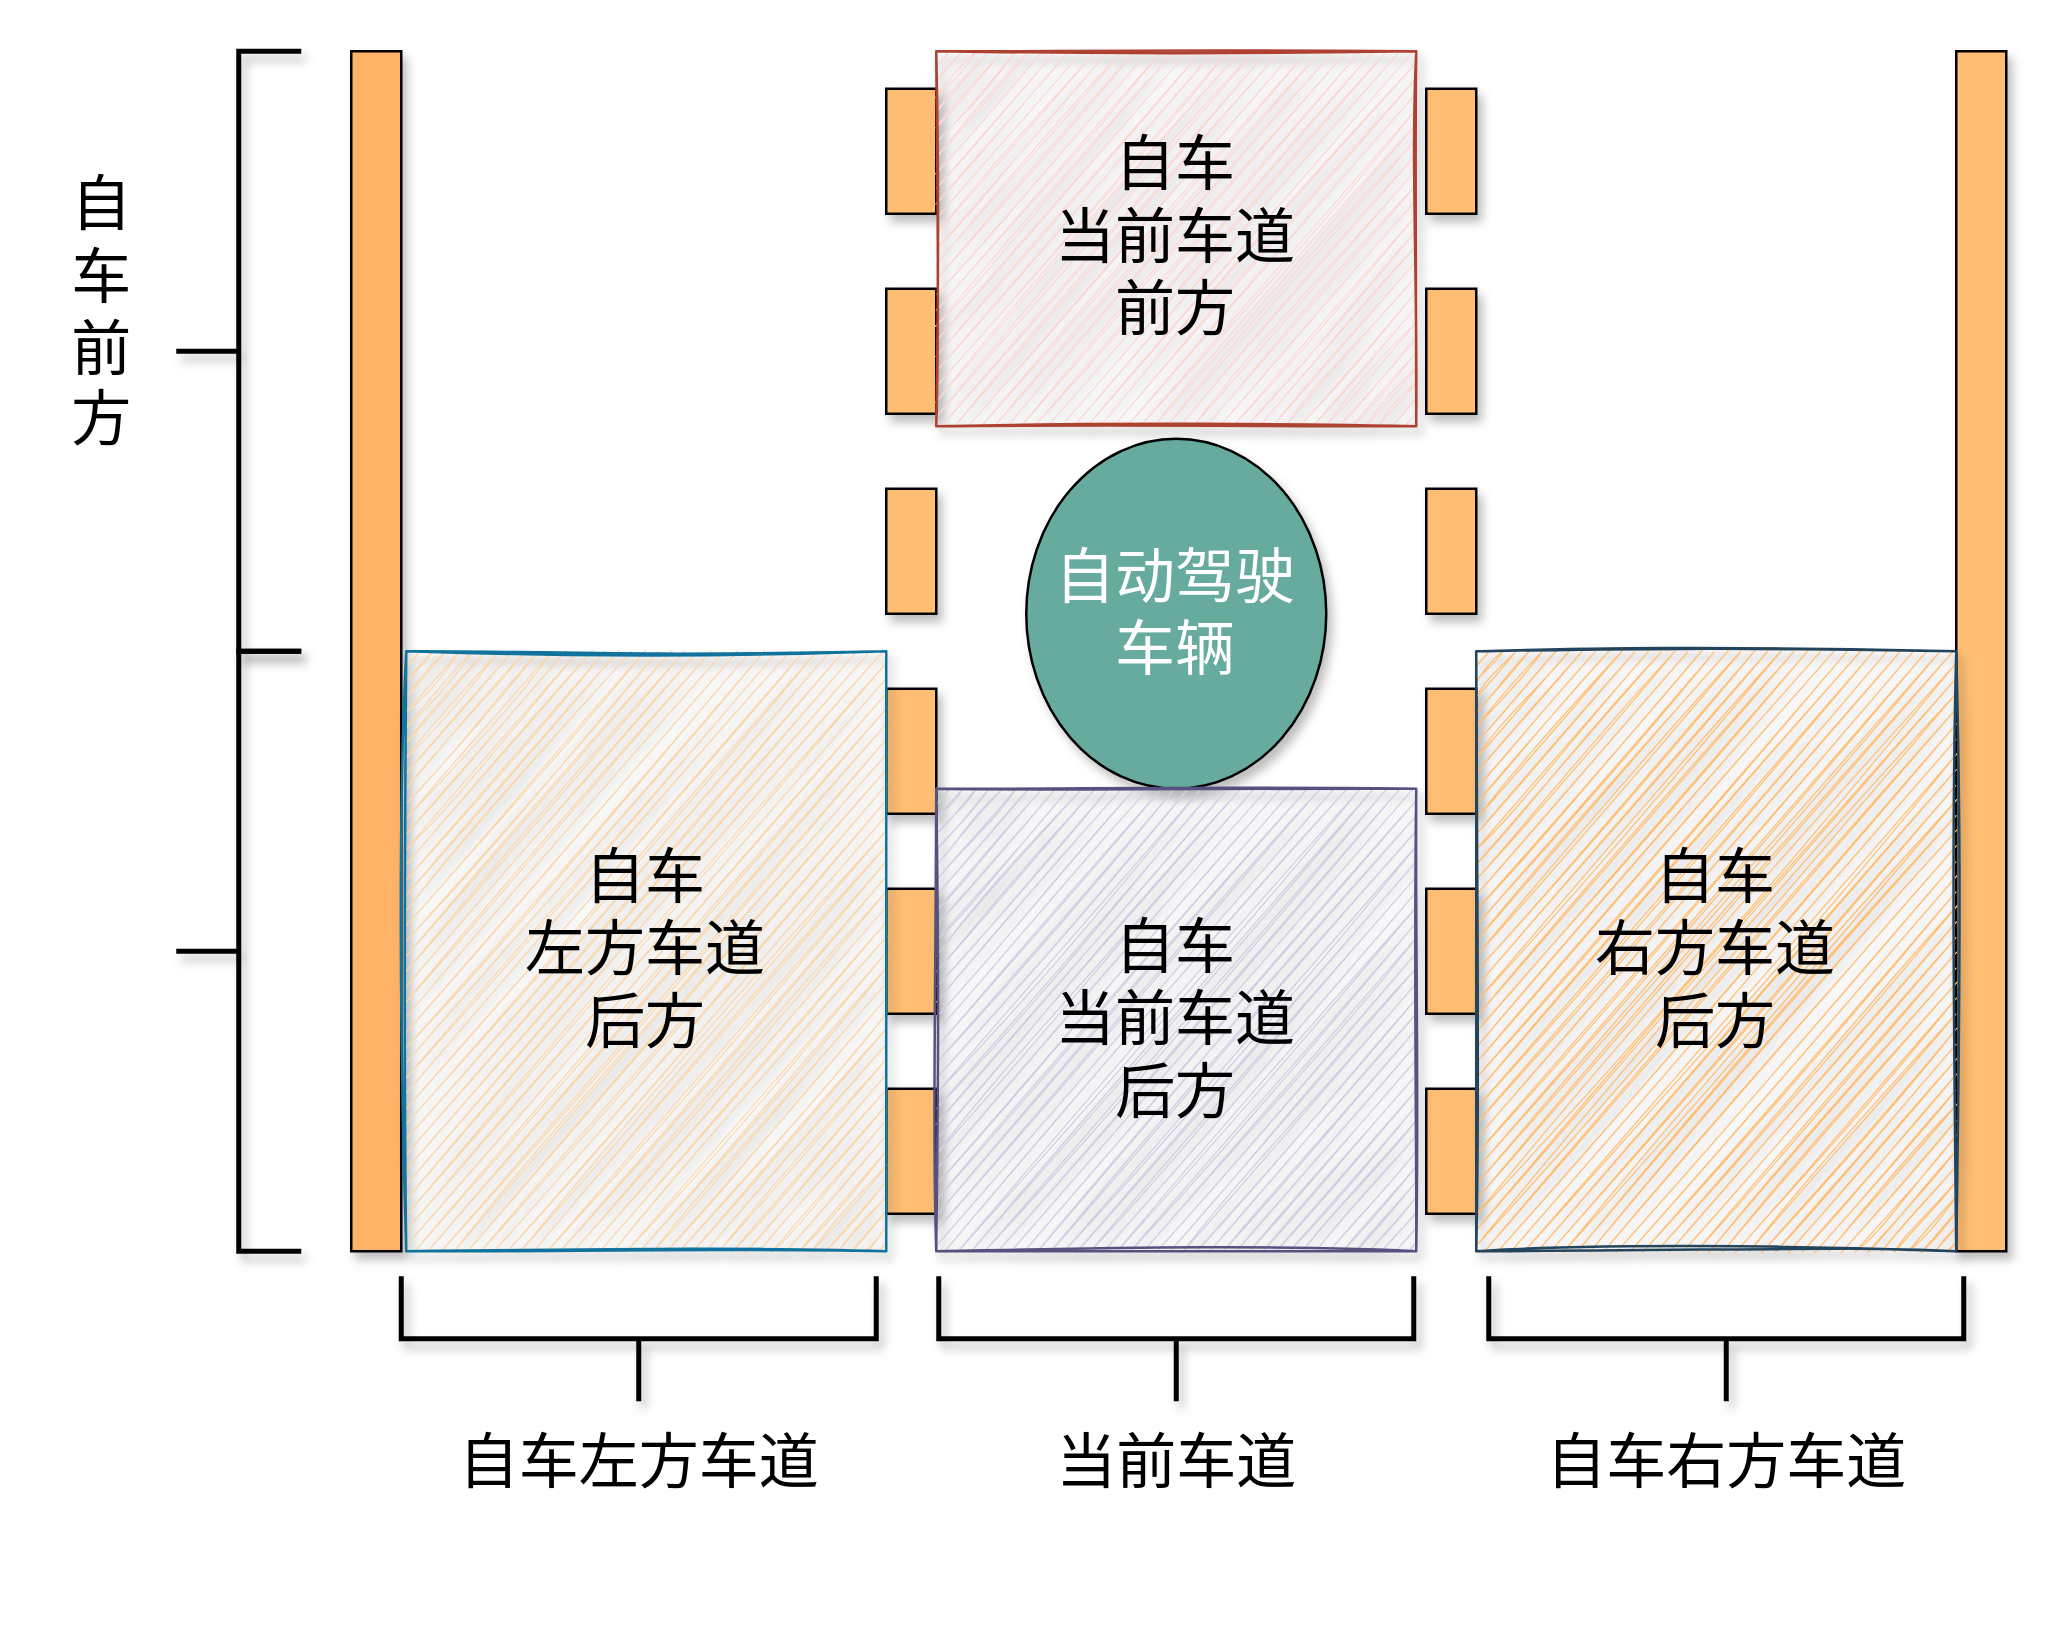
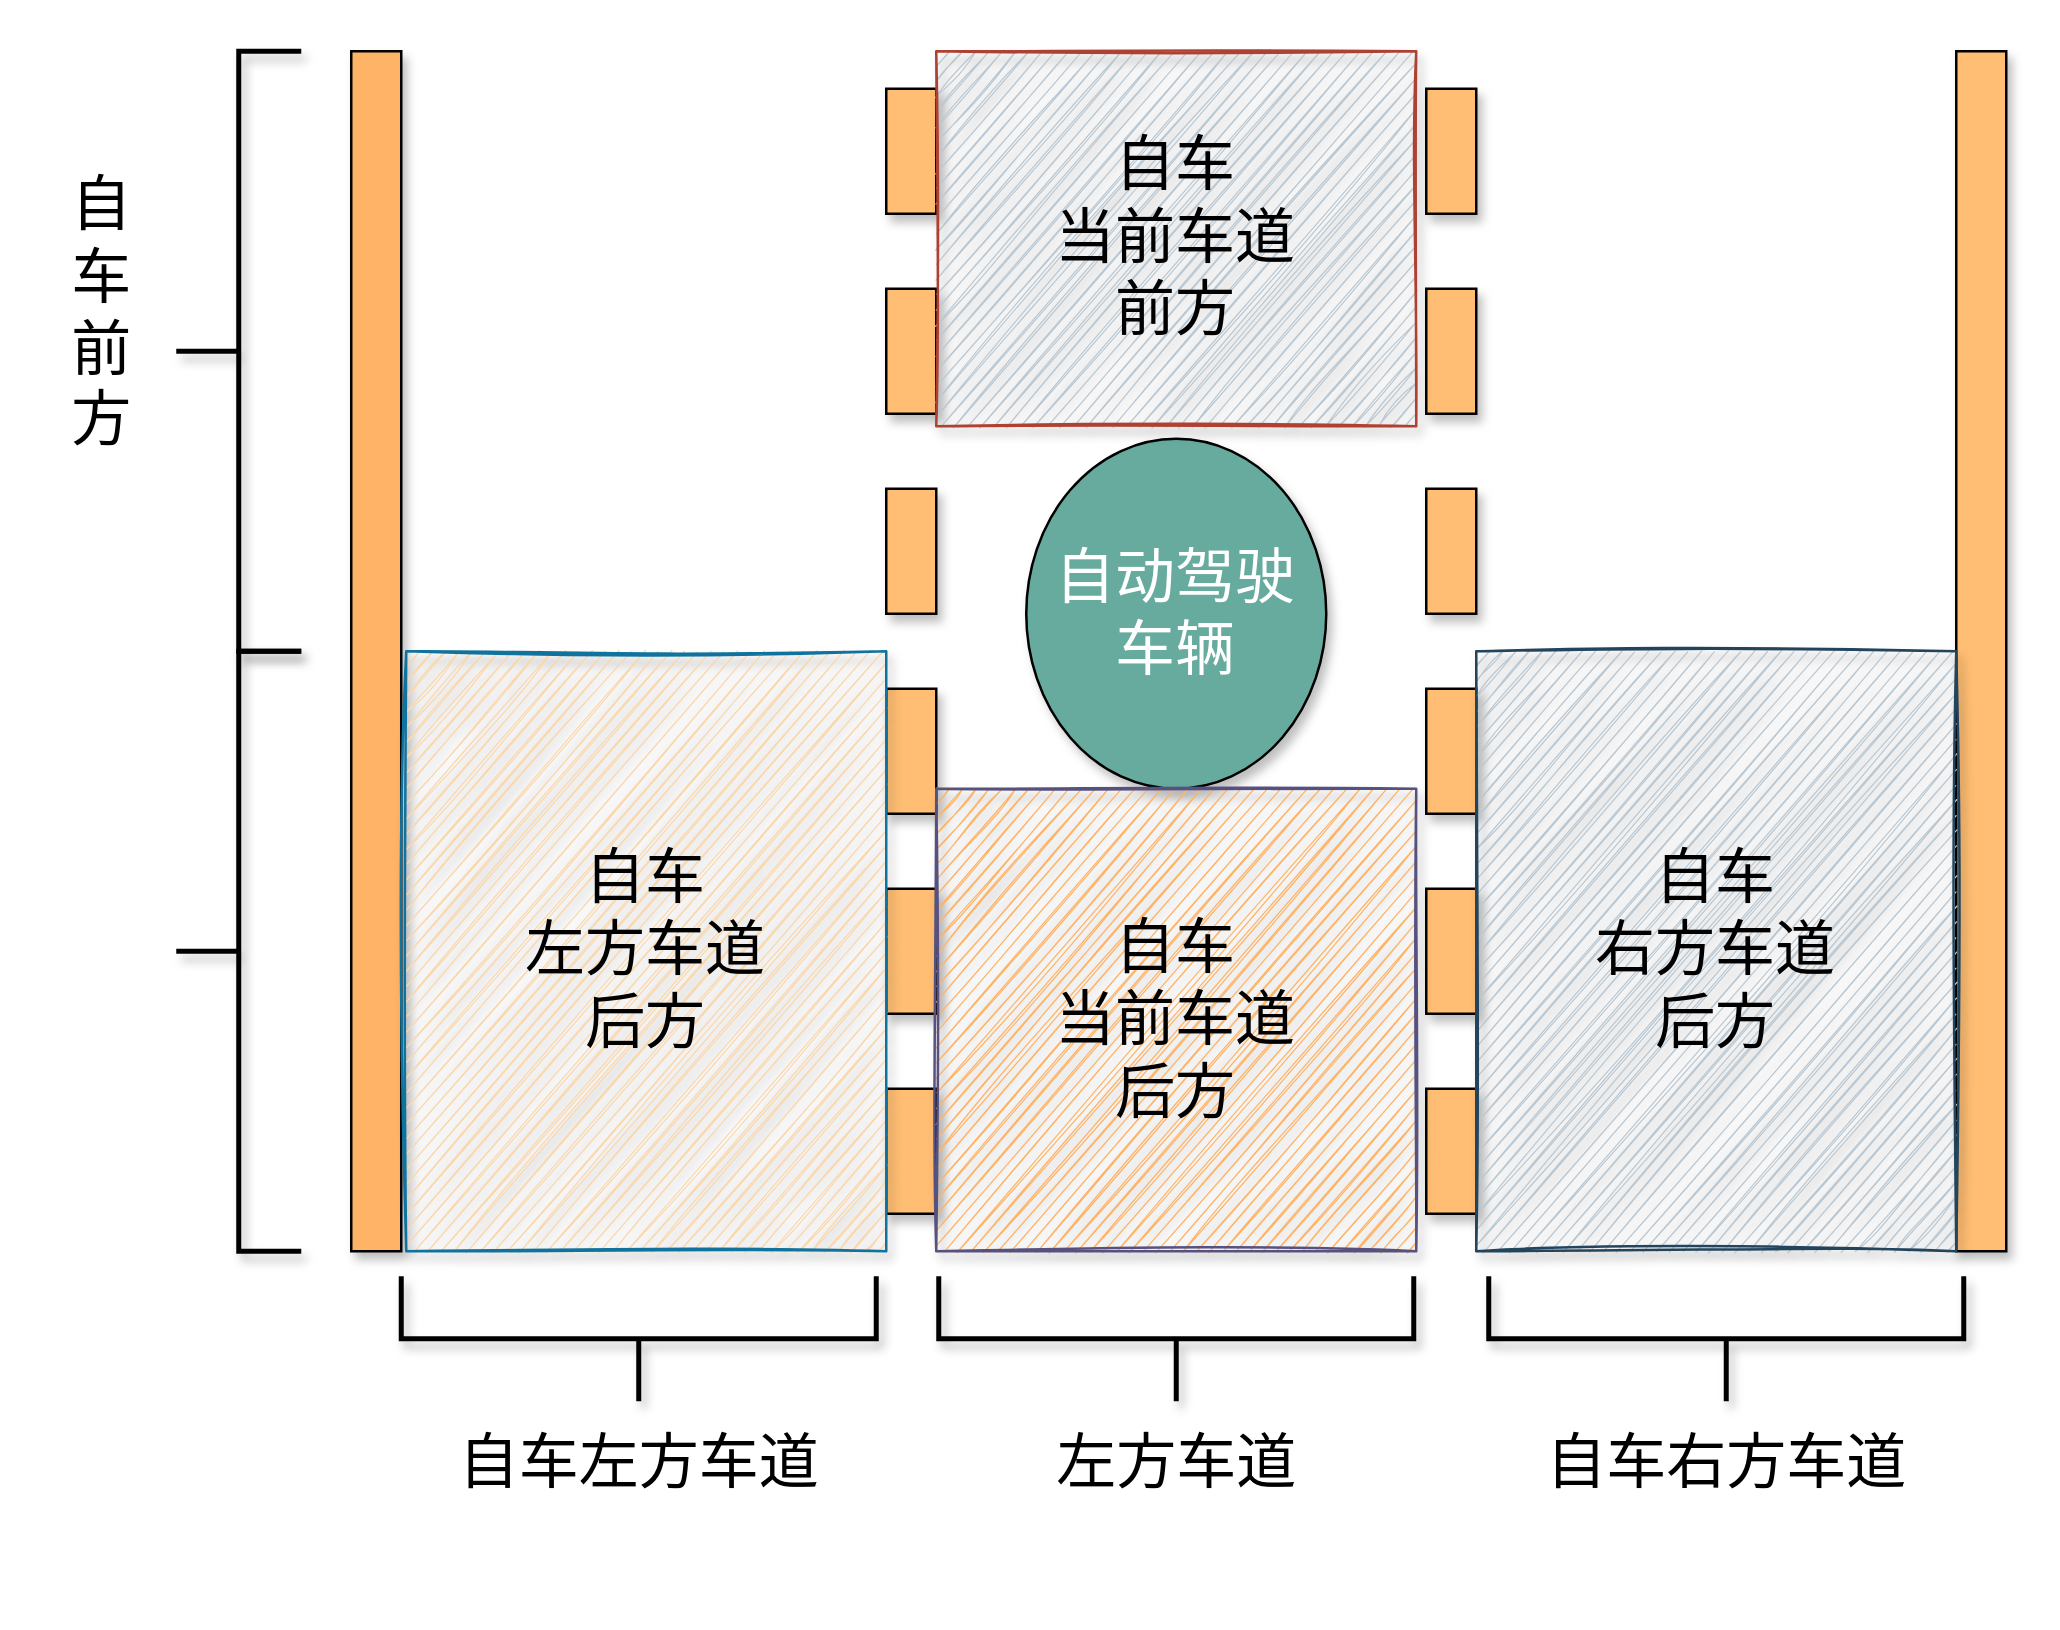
(1176, 239) -> (1176, 239)
(1716, 951) -> (1716, 951)
(1176, 1020) -> (1176, 1020)
(1178, 1464) -> (1178, 1464)
